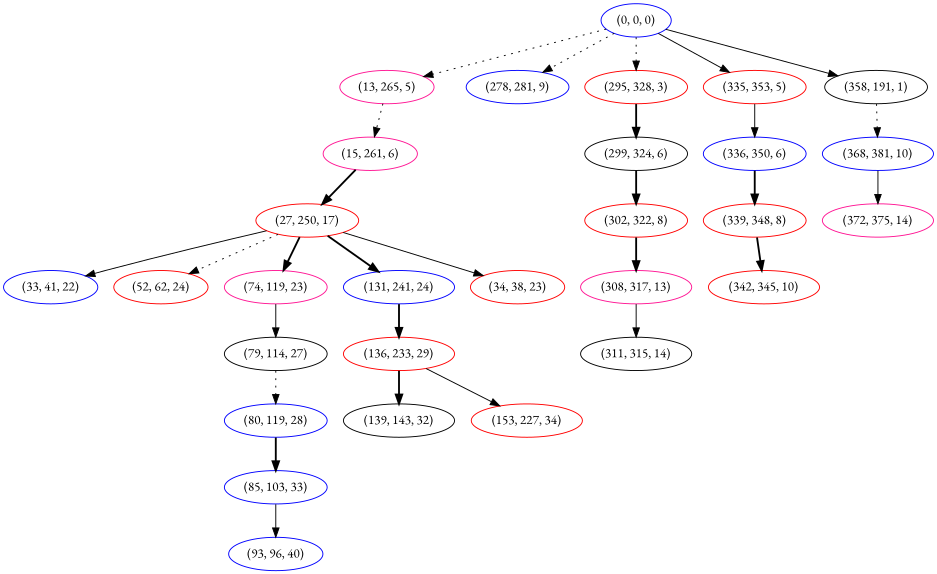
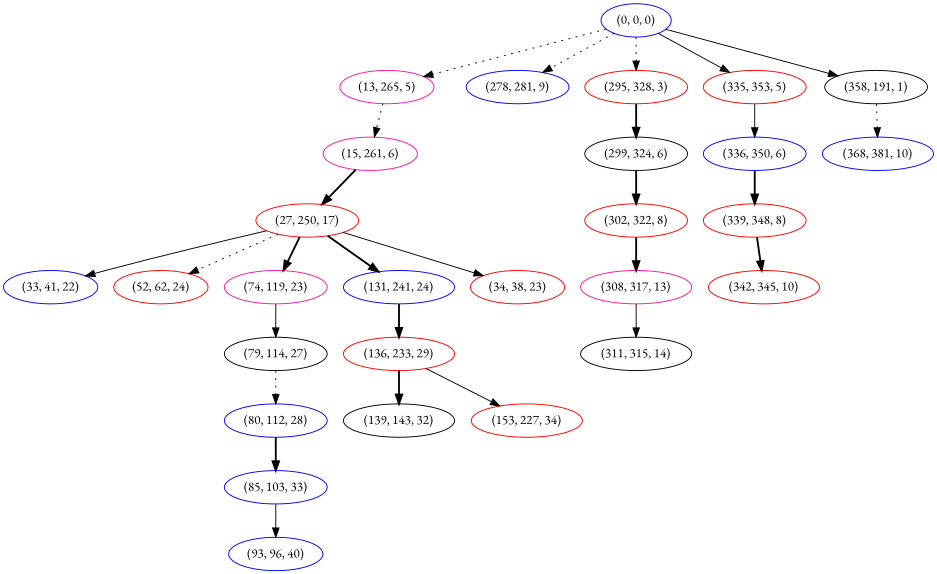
(878, 220) -> none
(276, 421) -> (276, 421)
